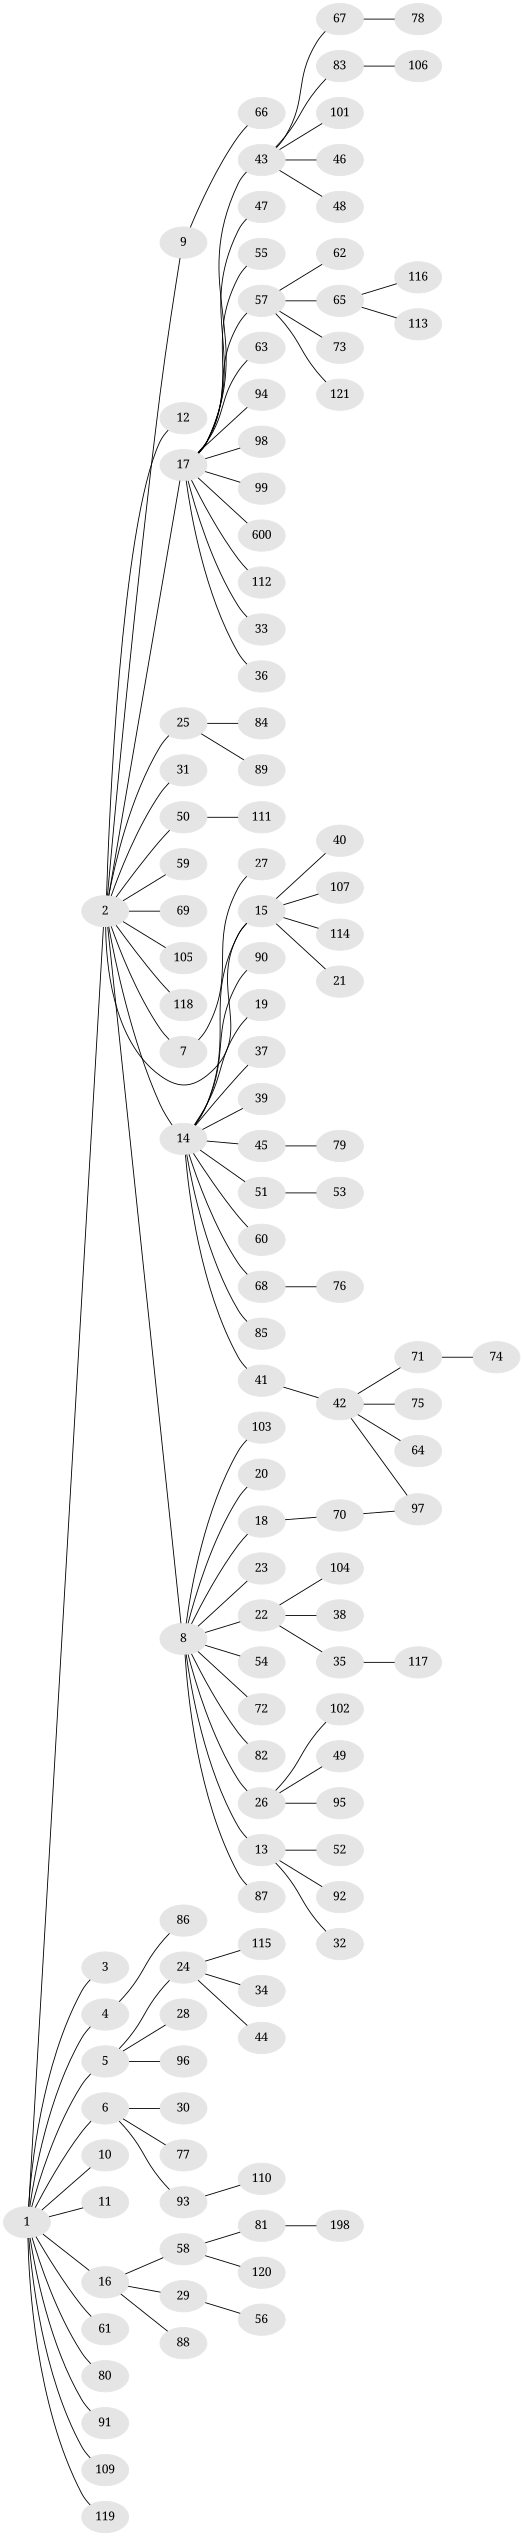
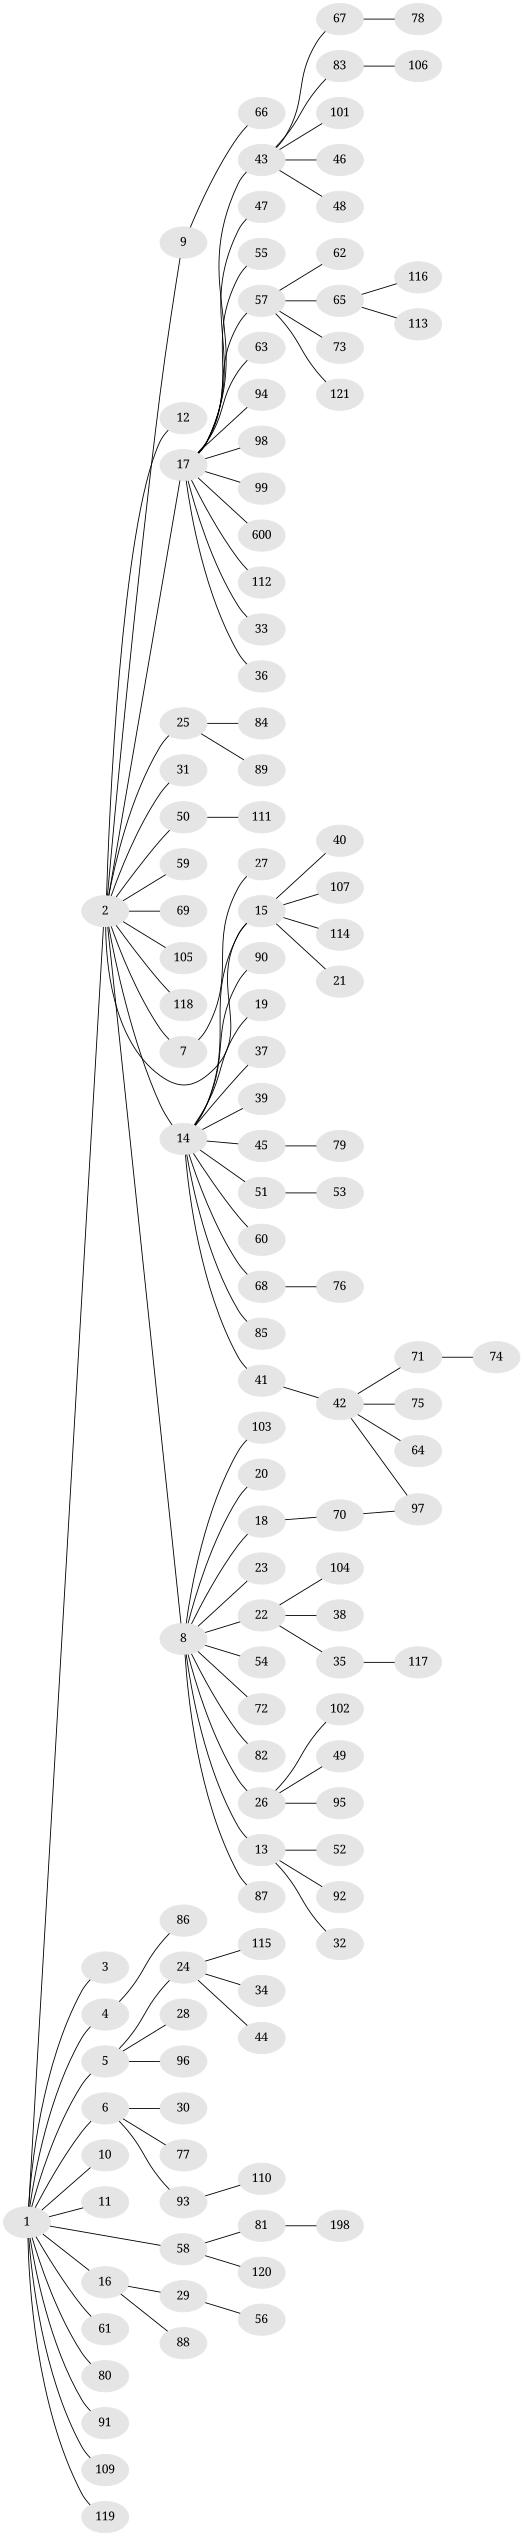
(144, 2266) -> (105, 2236)
